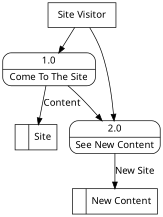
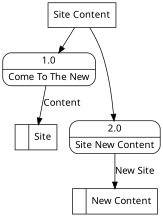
(82, 15) -> (82, 15)
(49, 77) -> (49, 77)
(83, 100) -> none
(115, 145) -> (115, 145)
